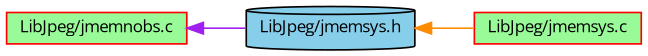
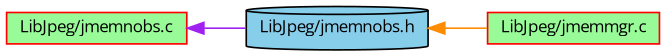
(331, 28) -> (337, 28)
(558, 28) -> (574, 28)
